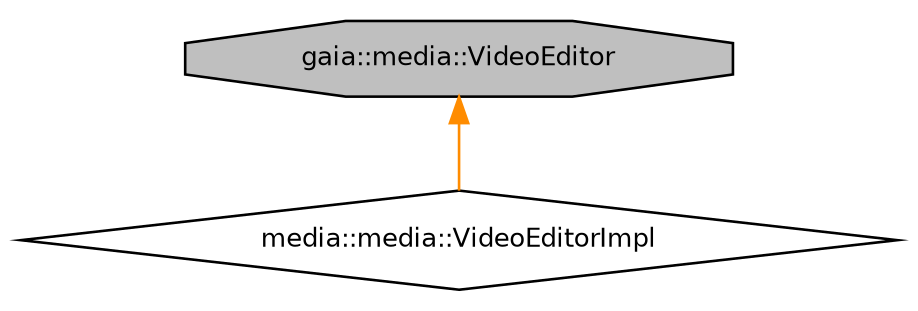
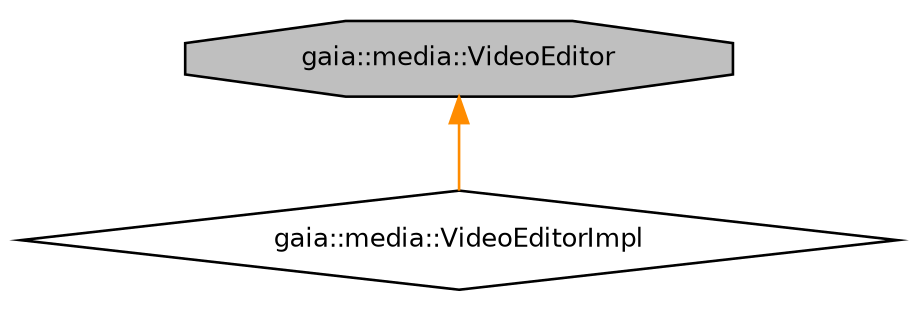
(459, 240) -> (459, 240)
